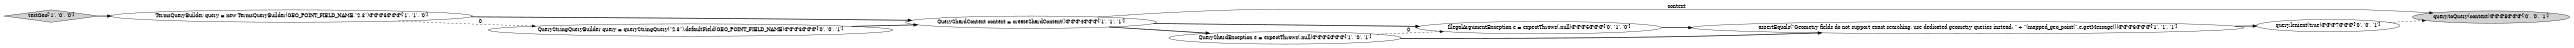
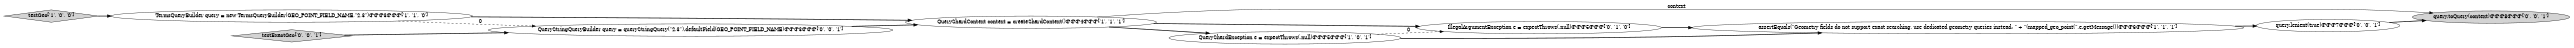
(2406, 22) -> (2406, 22)
none -> (292, 36)
